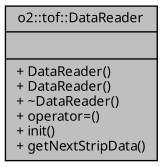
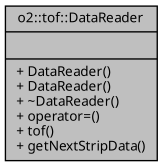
(36, 131) -> (35, 131)
